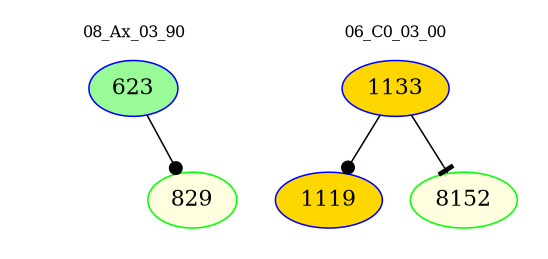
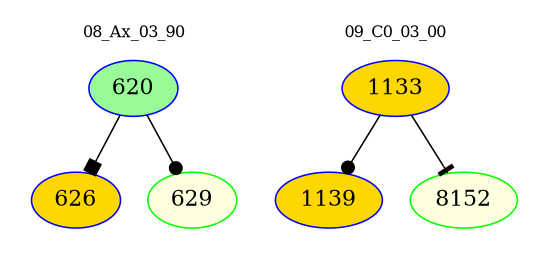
(396, 33) -> (396, 33)
(133, 88) -> (133, 88)
none -> (76, 200)
(192, 200) -> (192, 200)
(329, 200) -> (329, 200)
